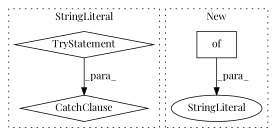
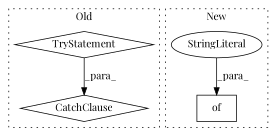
(84, 17) -> (84, 17)
(217, 73) -> (217, 73)
